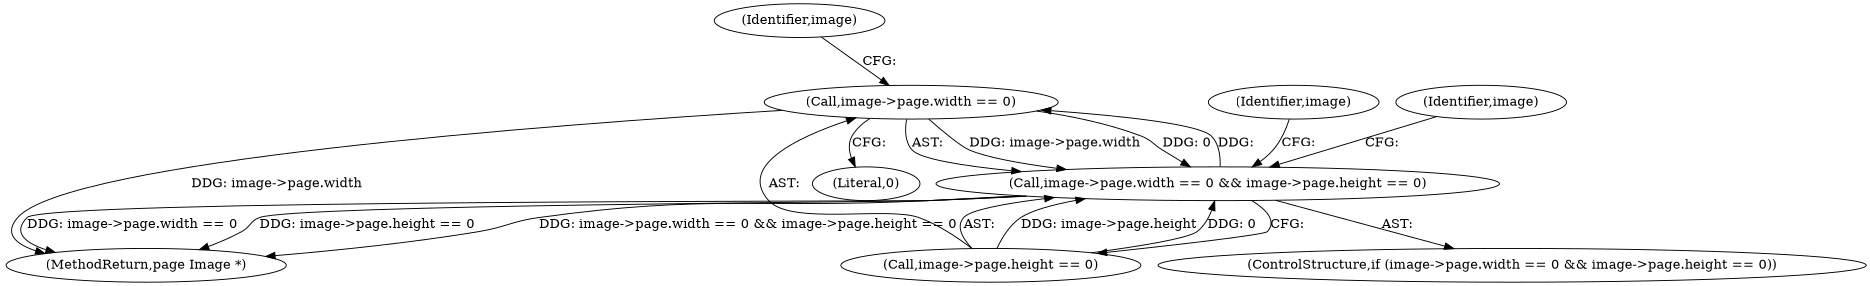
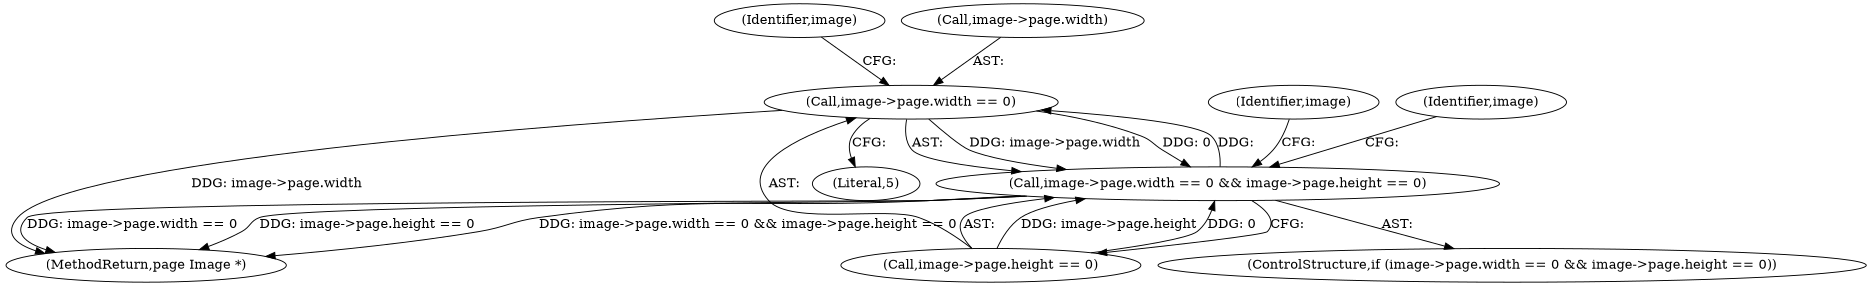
none -> (1023, 21)
(866, 184) -> (866, 184)
